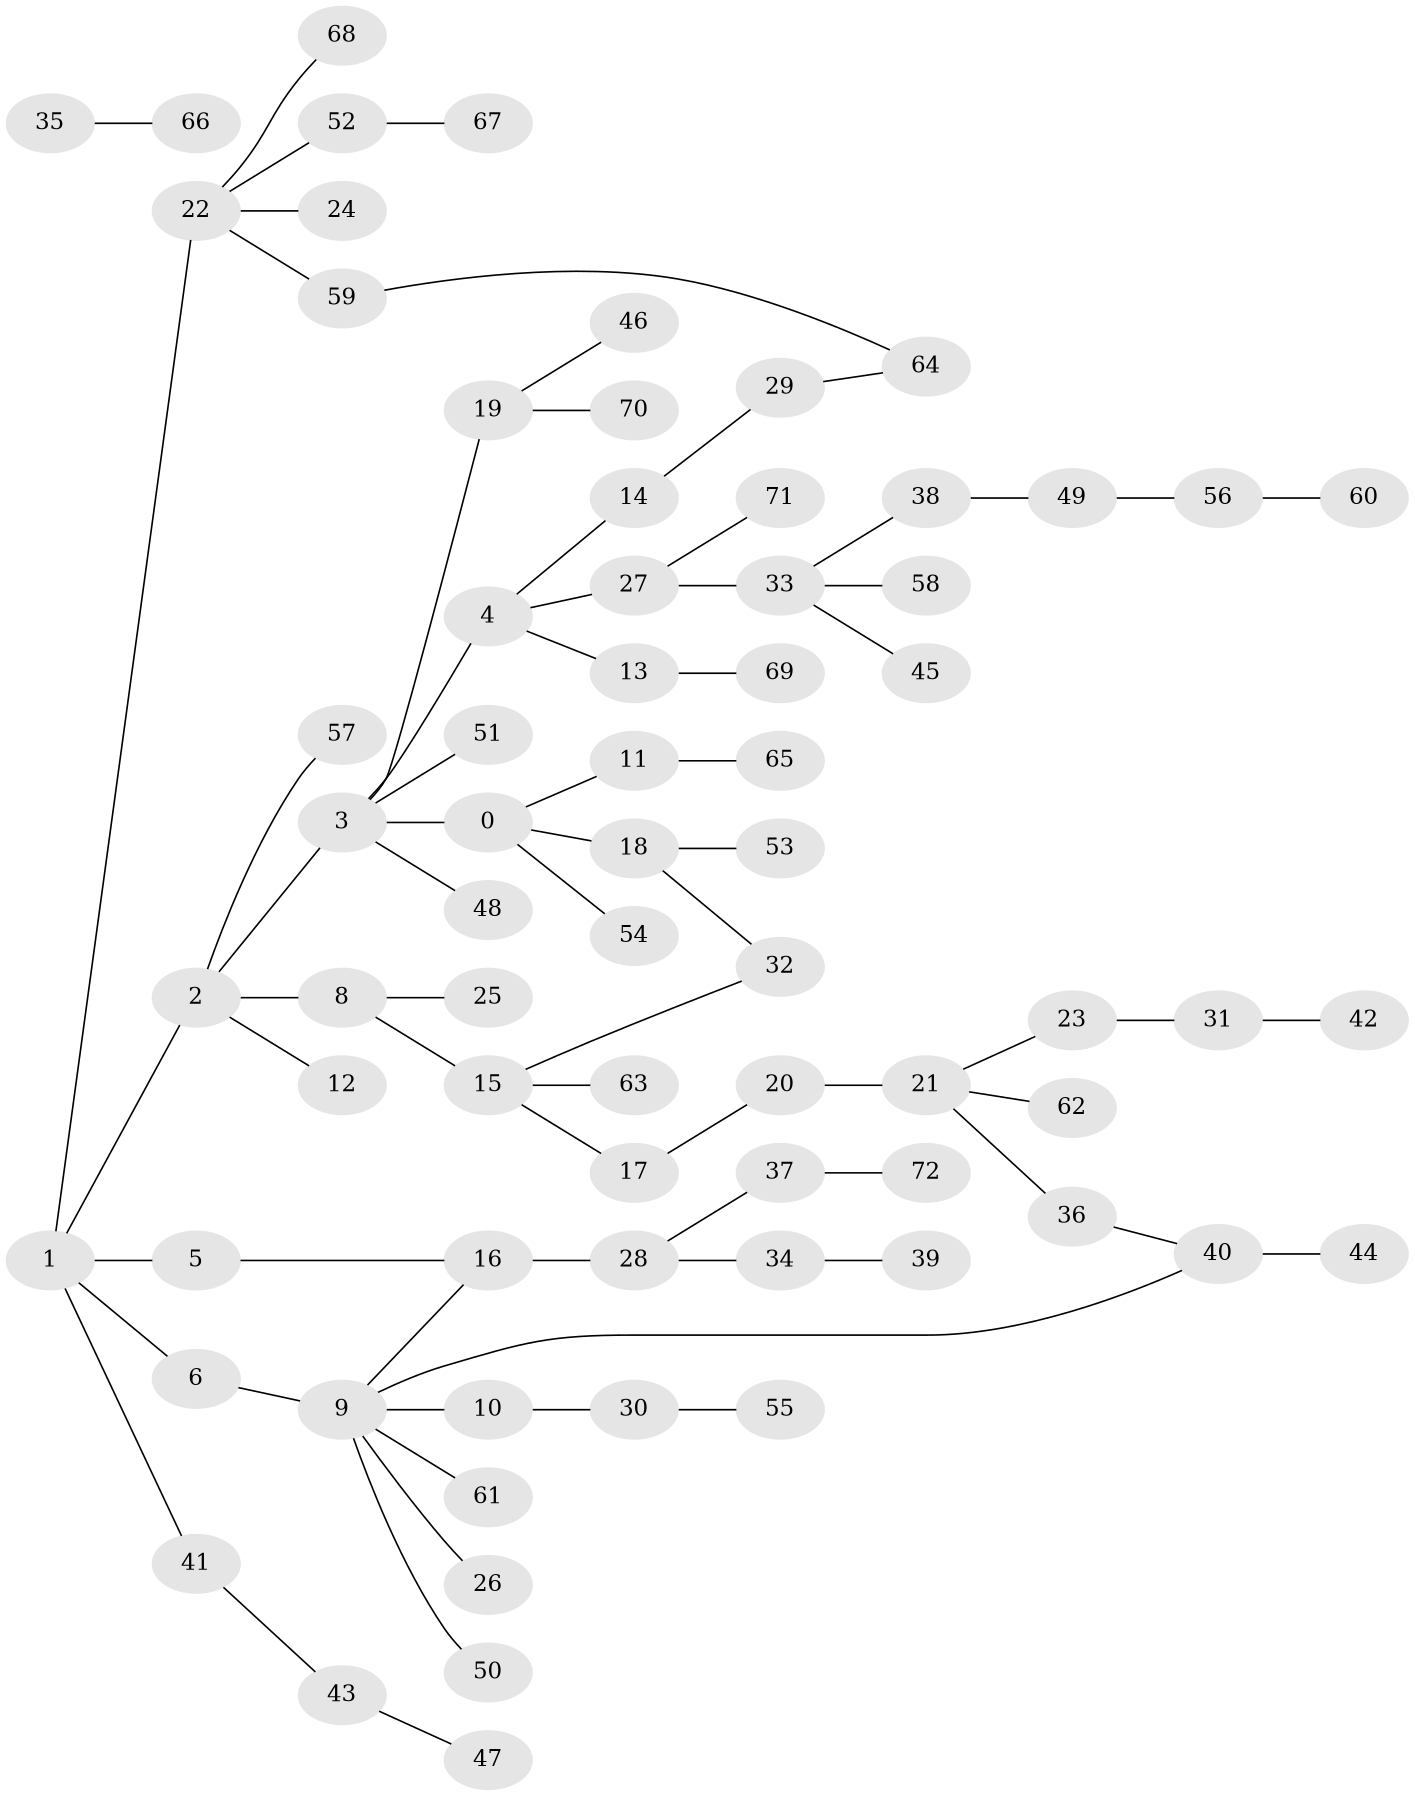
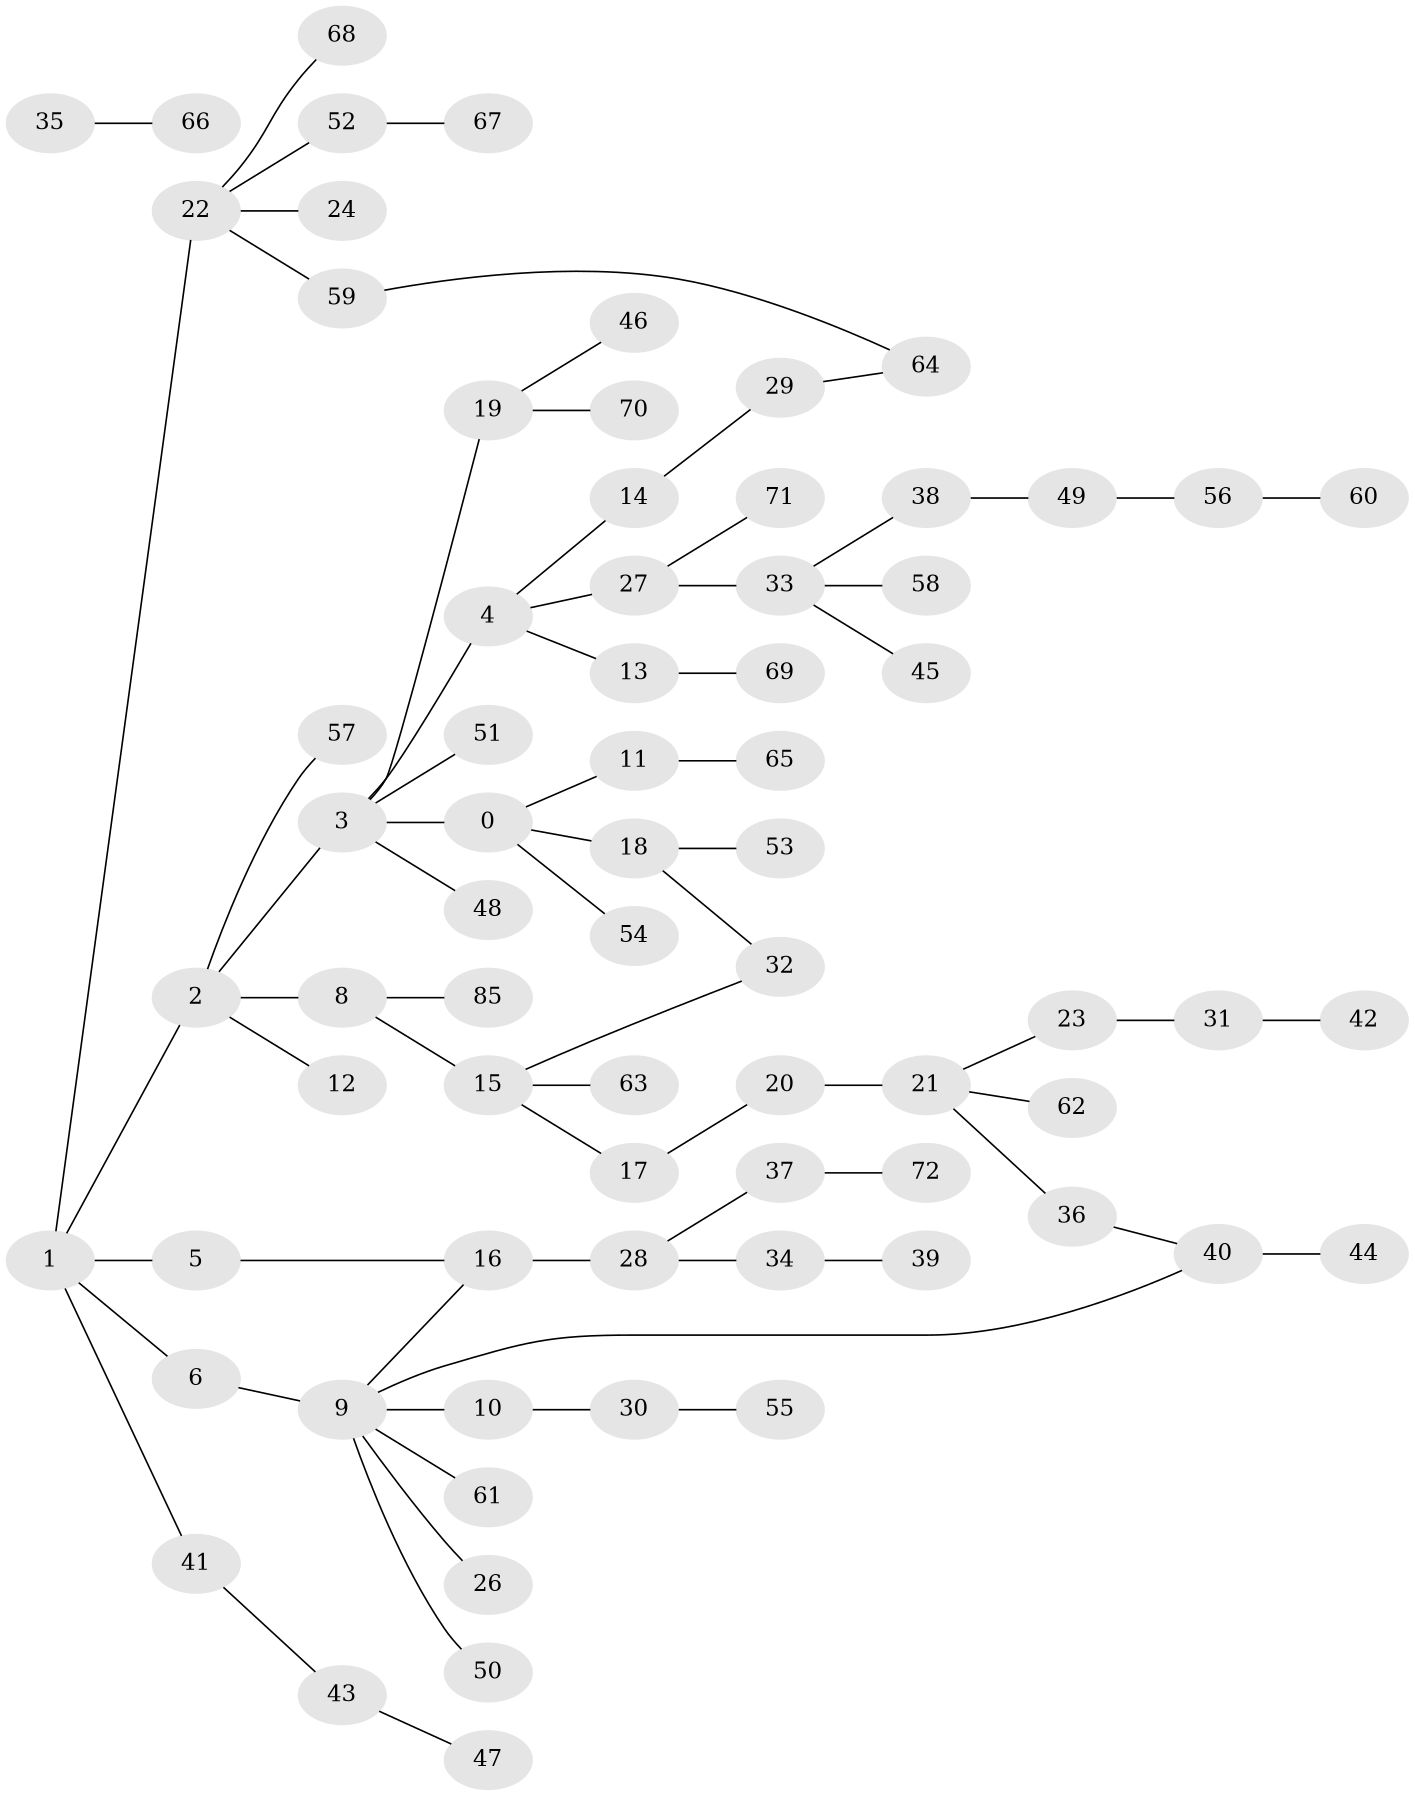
(488, 998) -> (488, 998)
